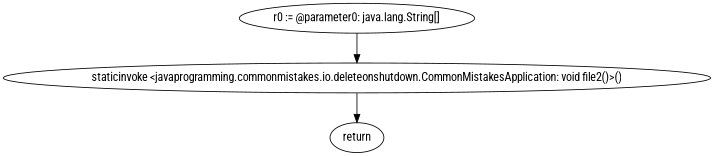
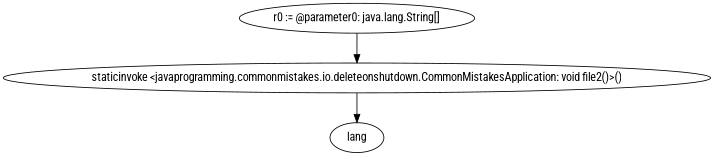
(357, 138) -> (357, 138)
